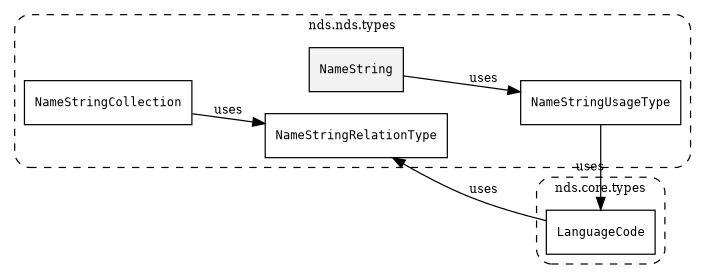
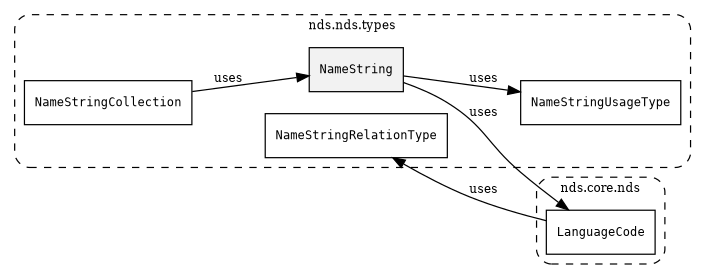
(222, 118) -> (244, 85)
(601, 159) -> (486, 136)
(601, 189) -> (601, 189)
